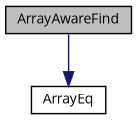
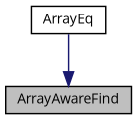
(69, 53) -> (69, 53)
